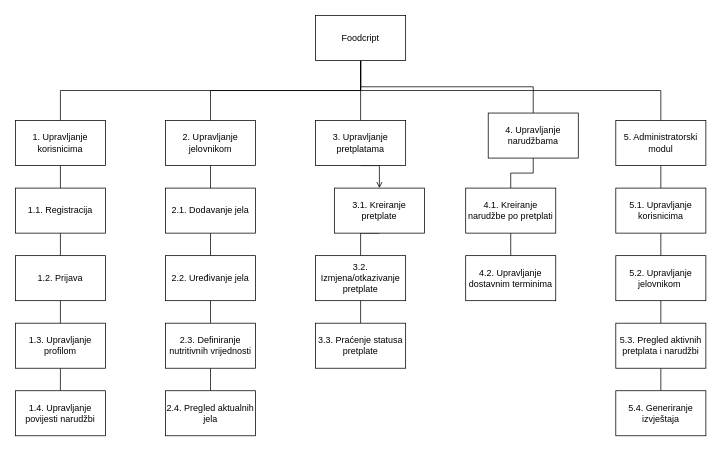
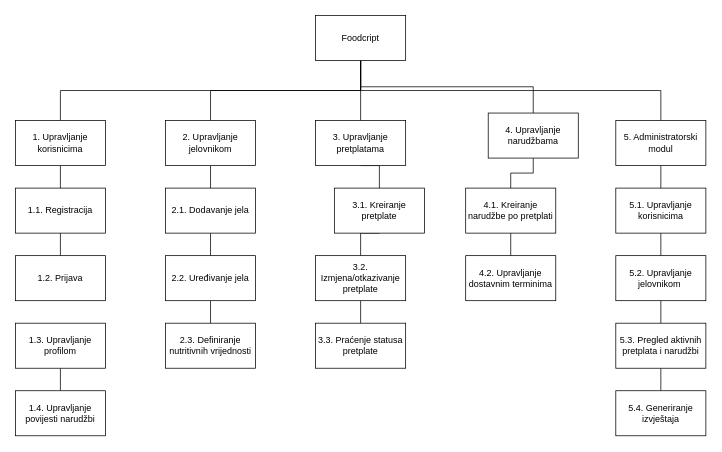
(379, 183) -> (379, 183)
(60, 312) -> none
(210, 379) -> none
(210, 413) -> none
